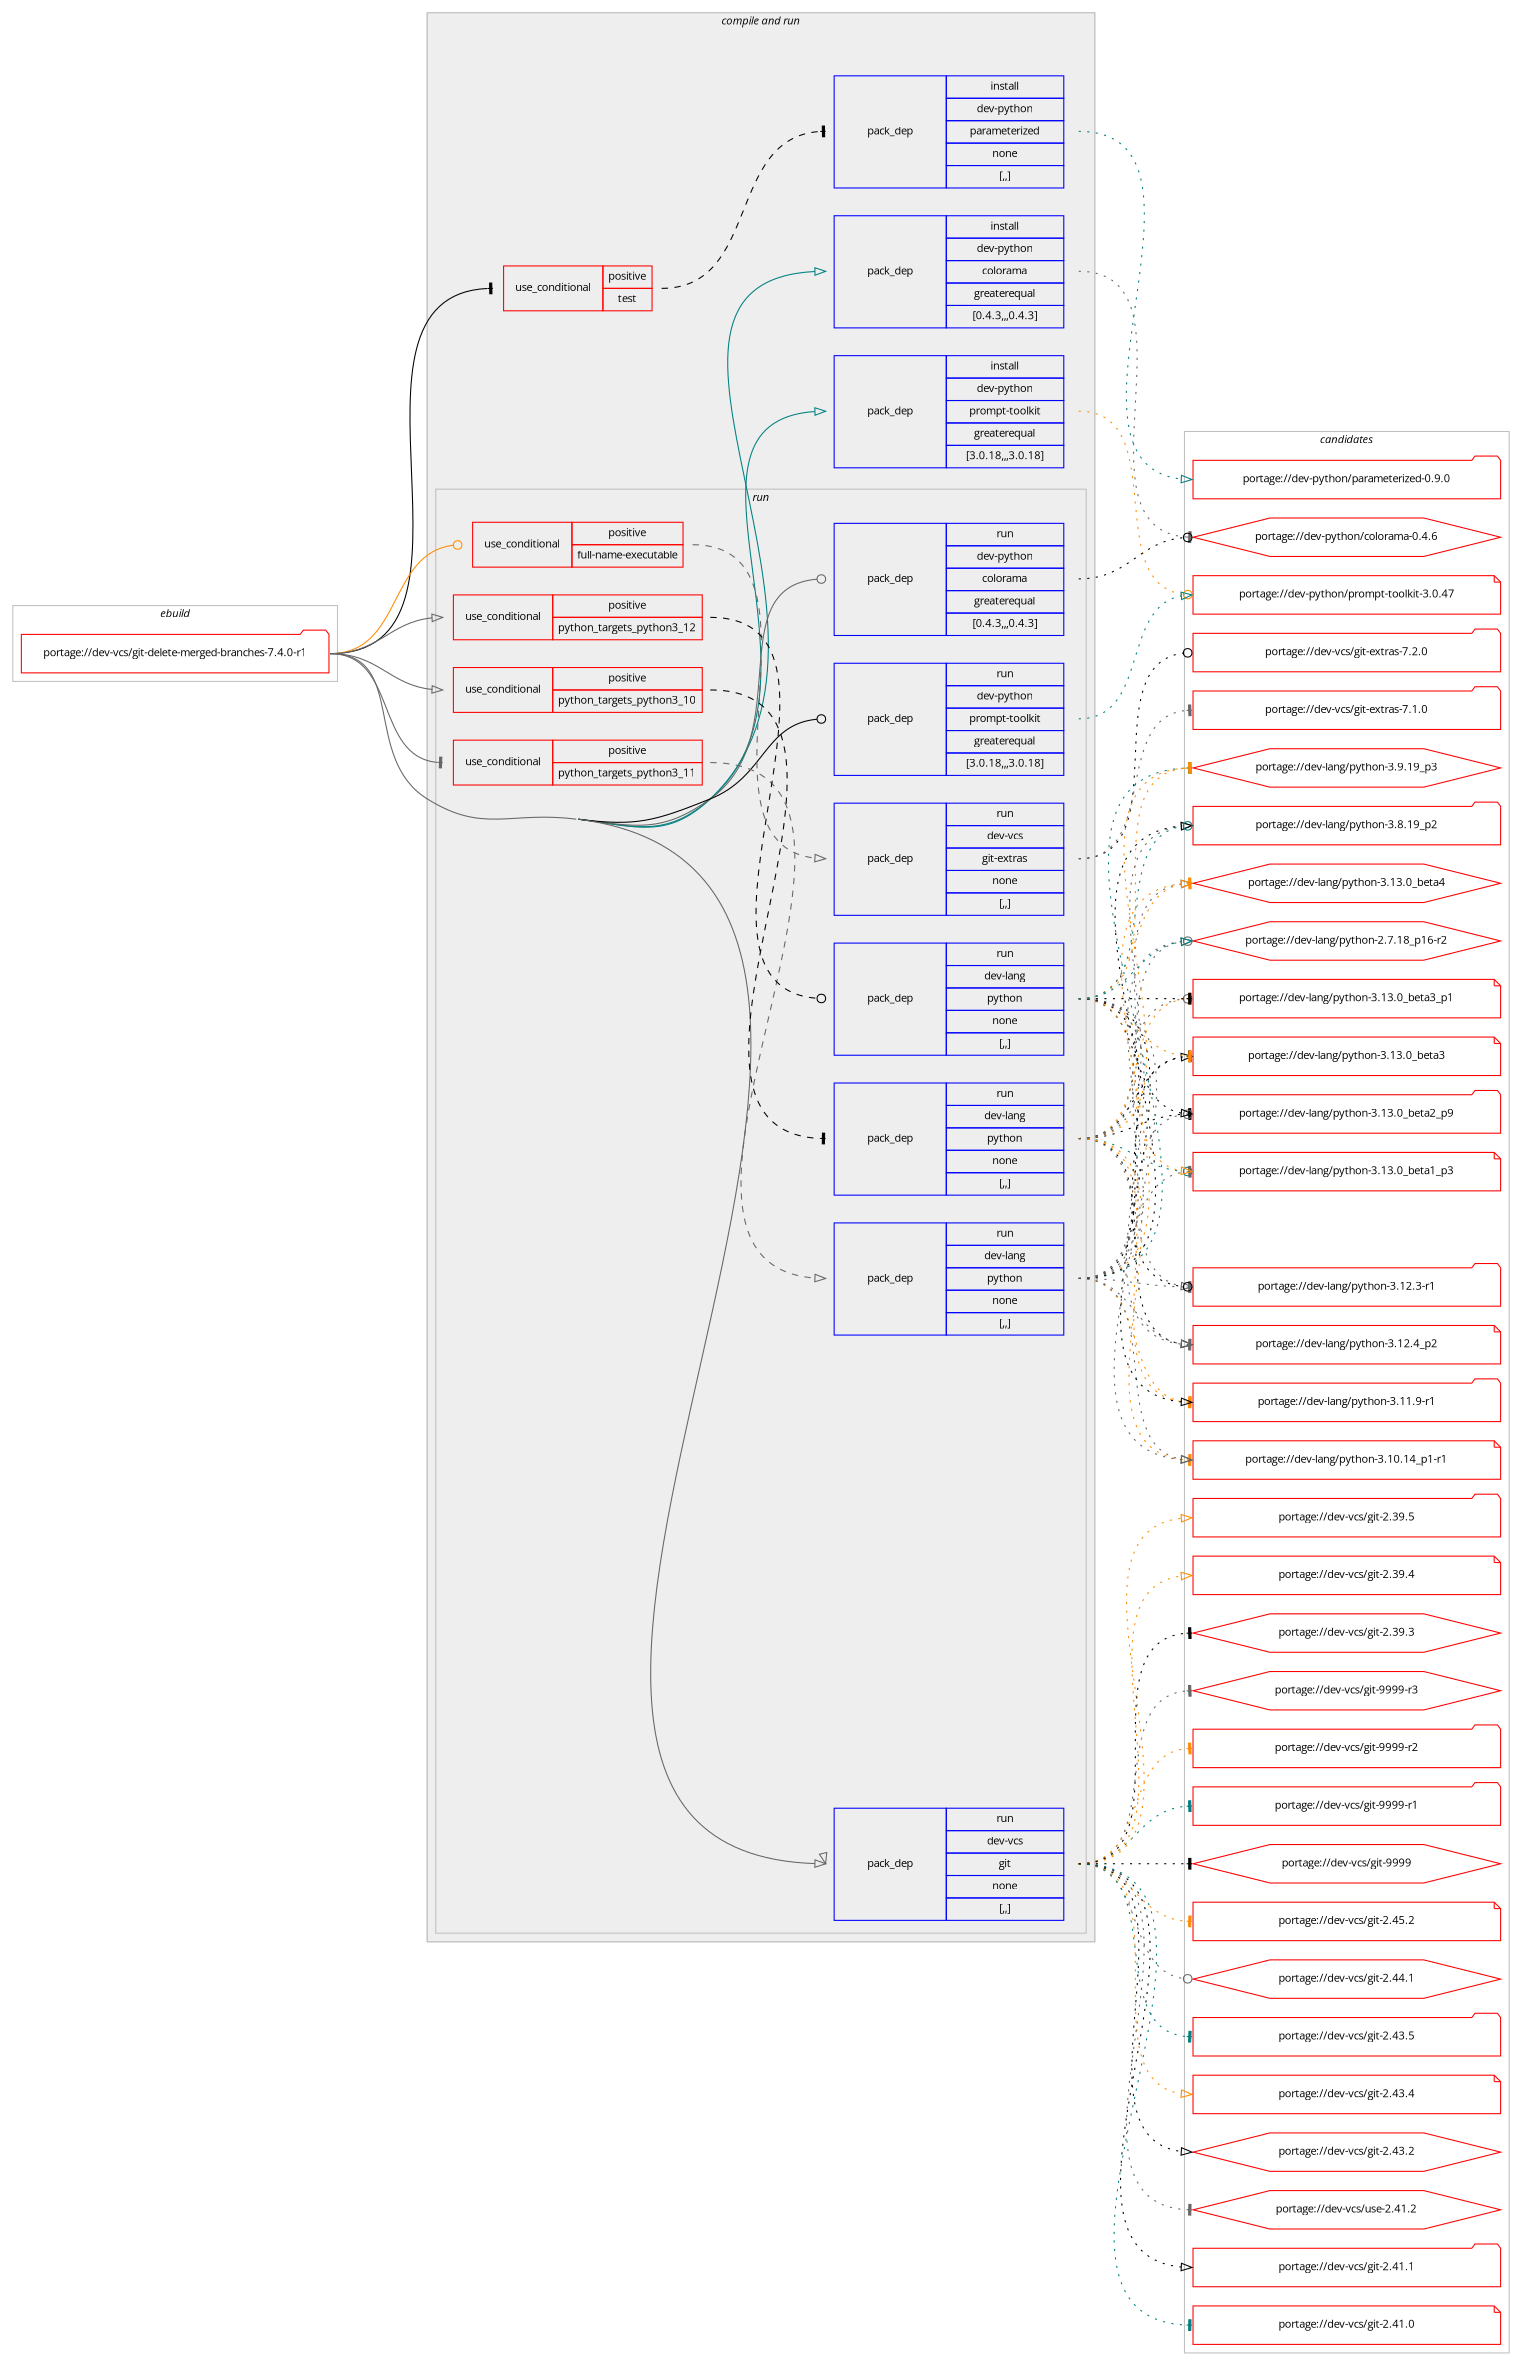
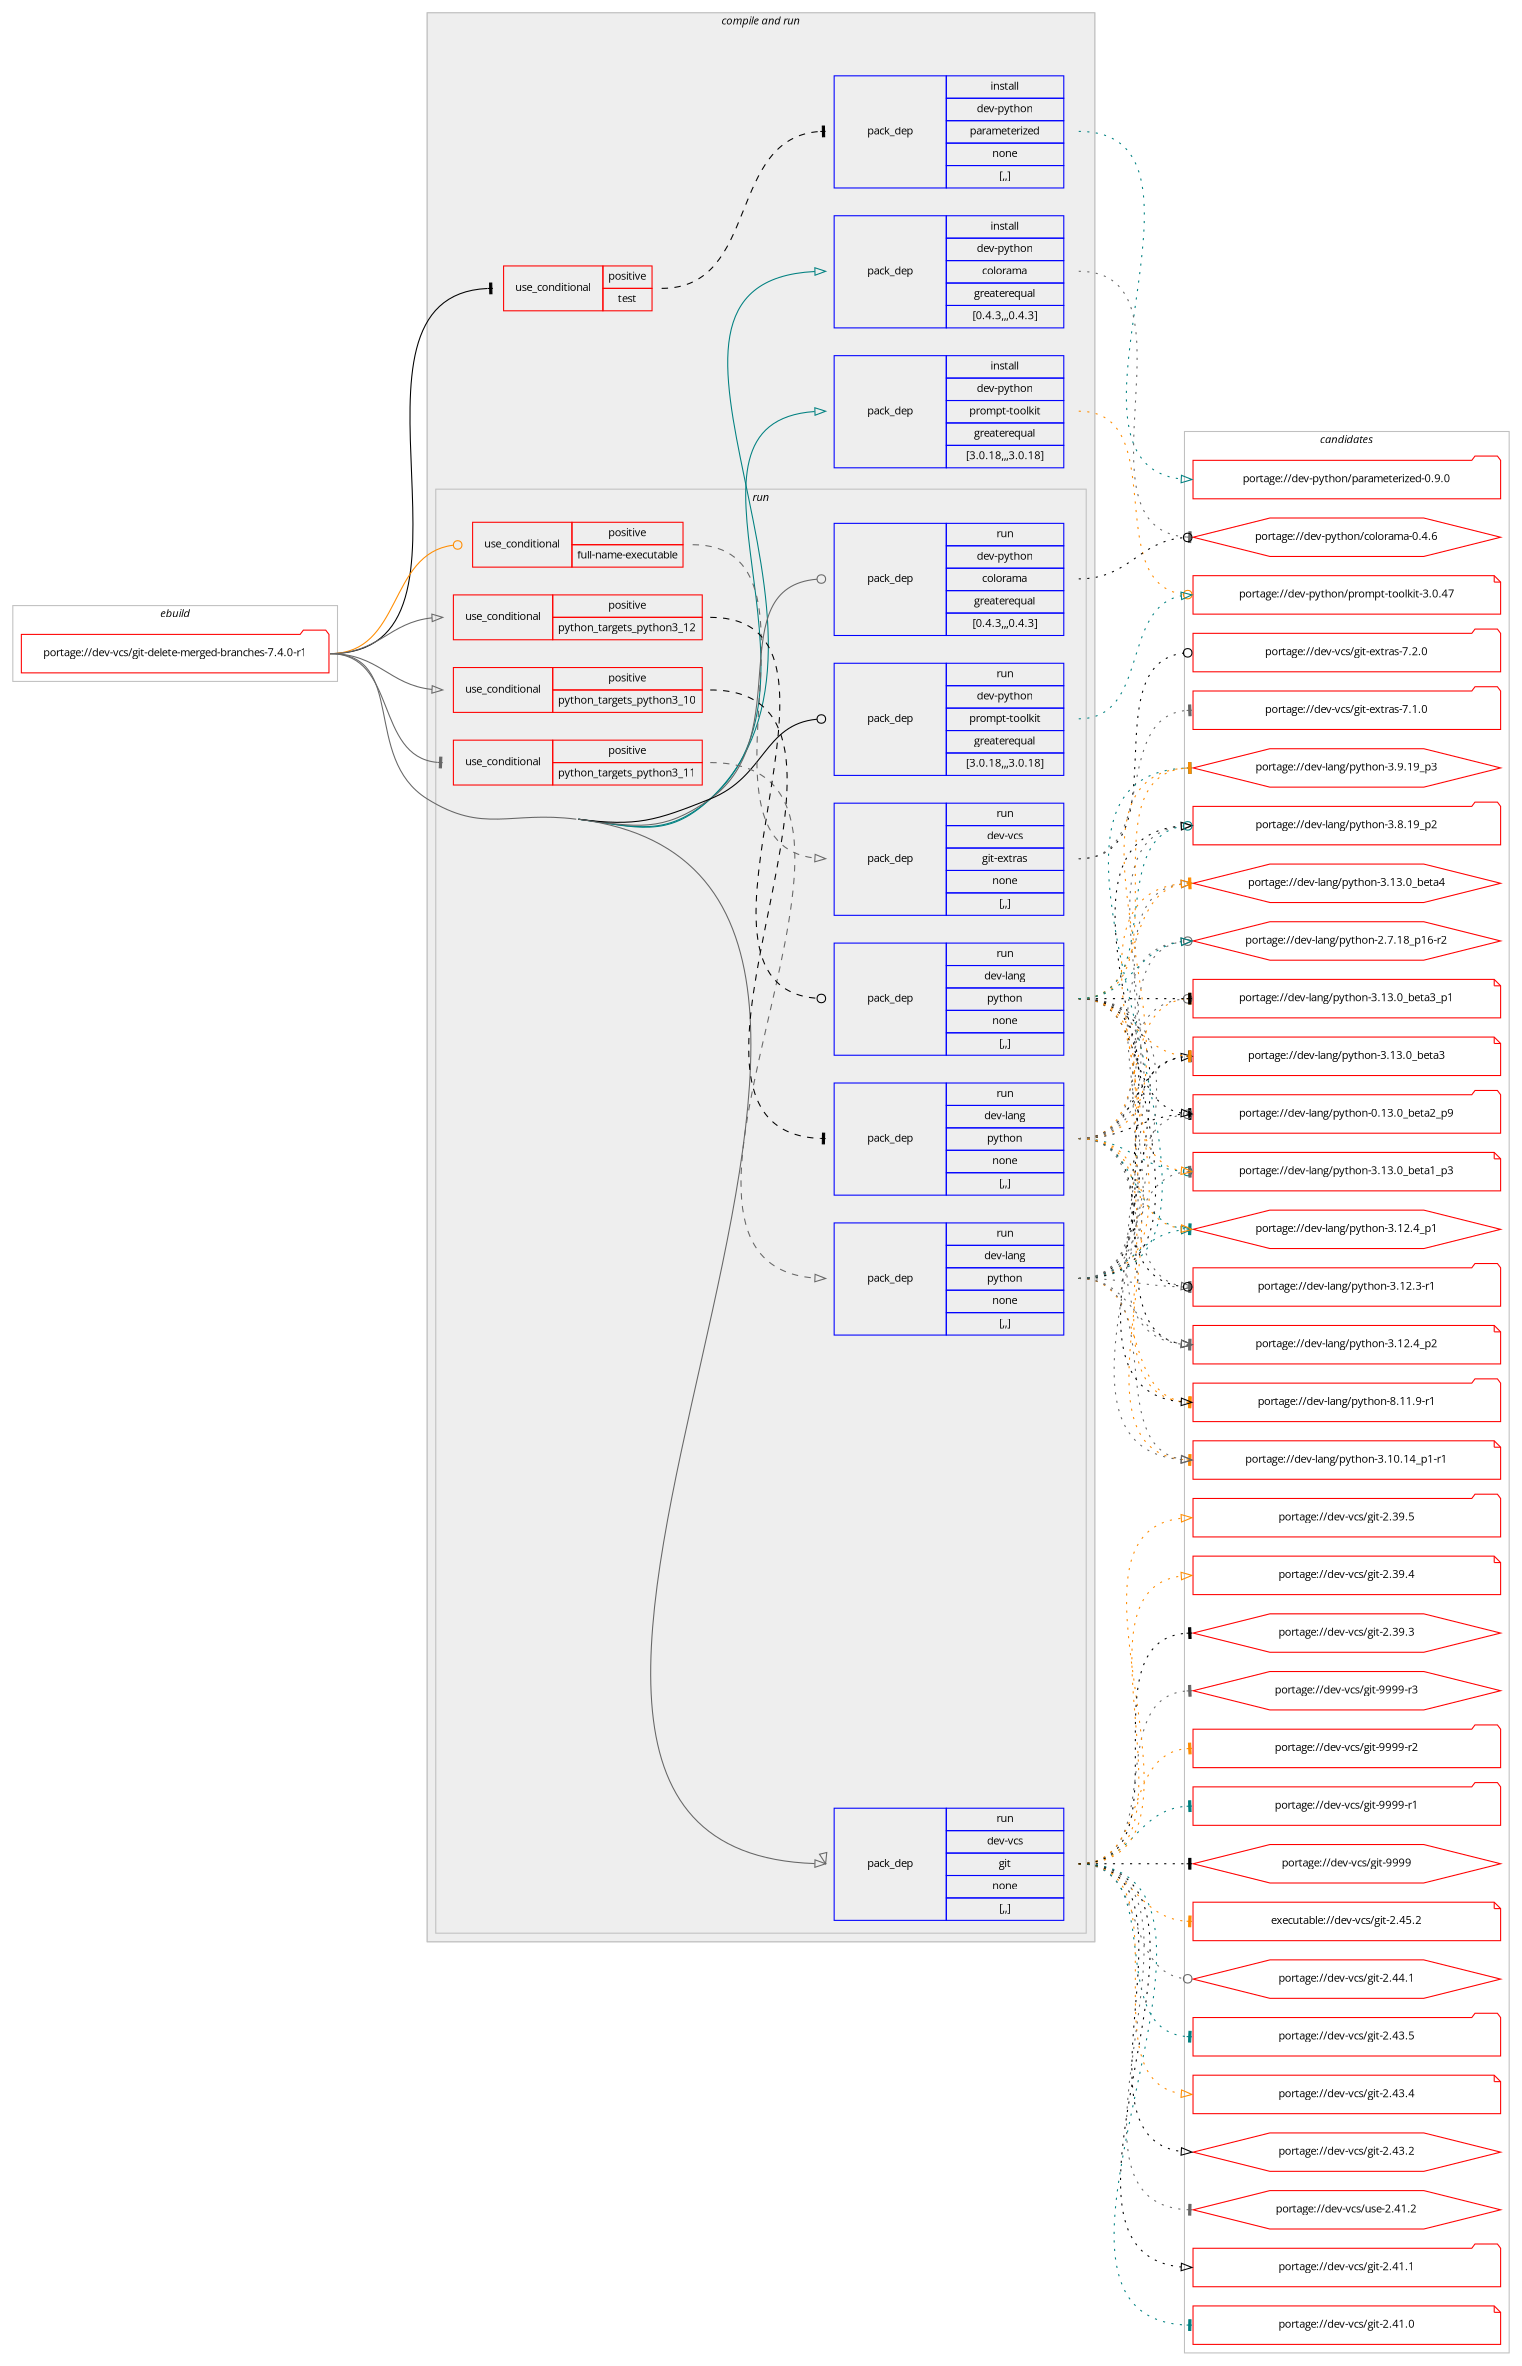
(1347, 1114) -> (1347, 1114)
none -> (1347, 1229)
(1347, 1402) -> (1347, 1402)
(1347, 1921) -> (1347, 1921)
